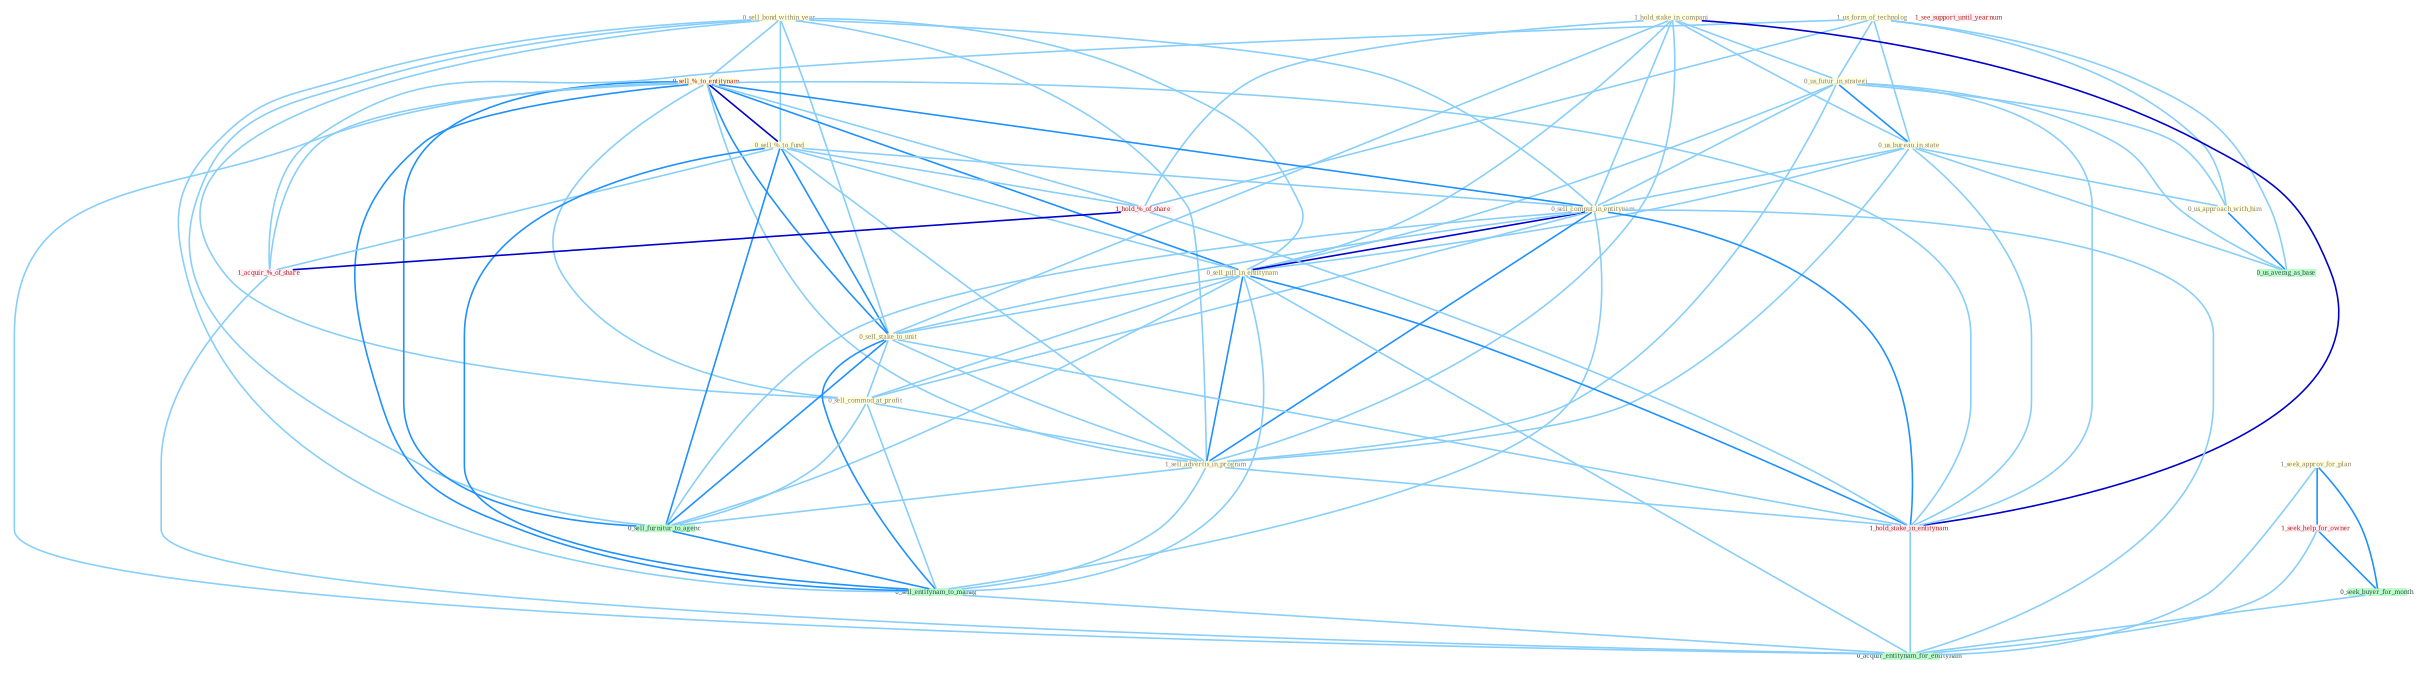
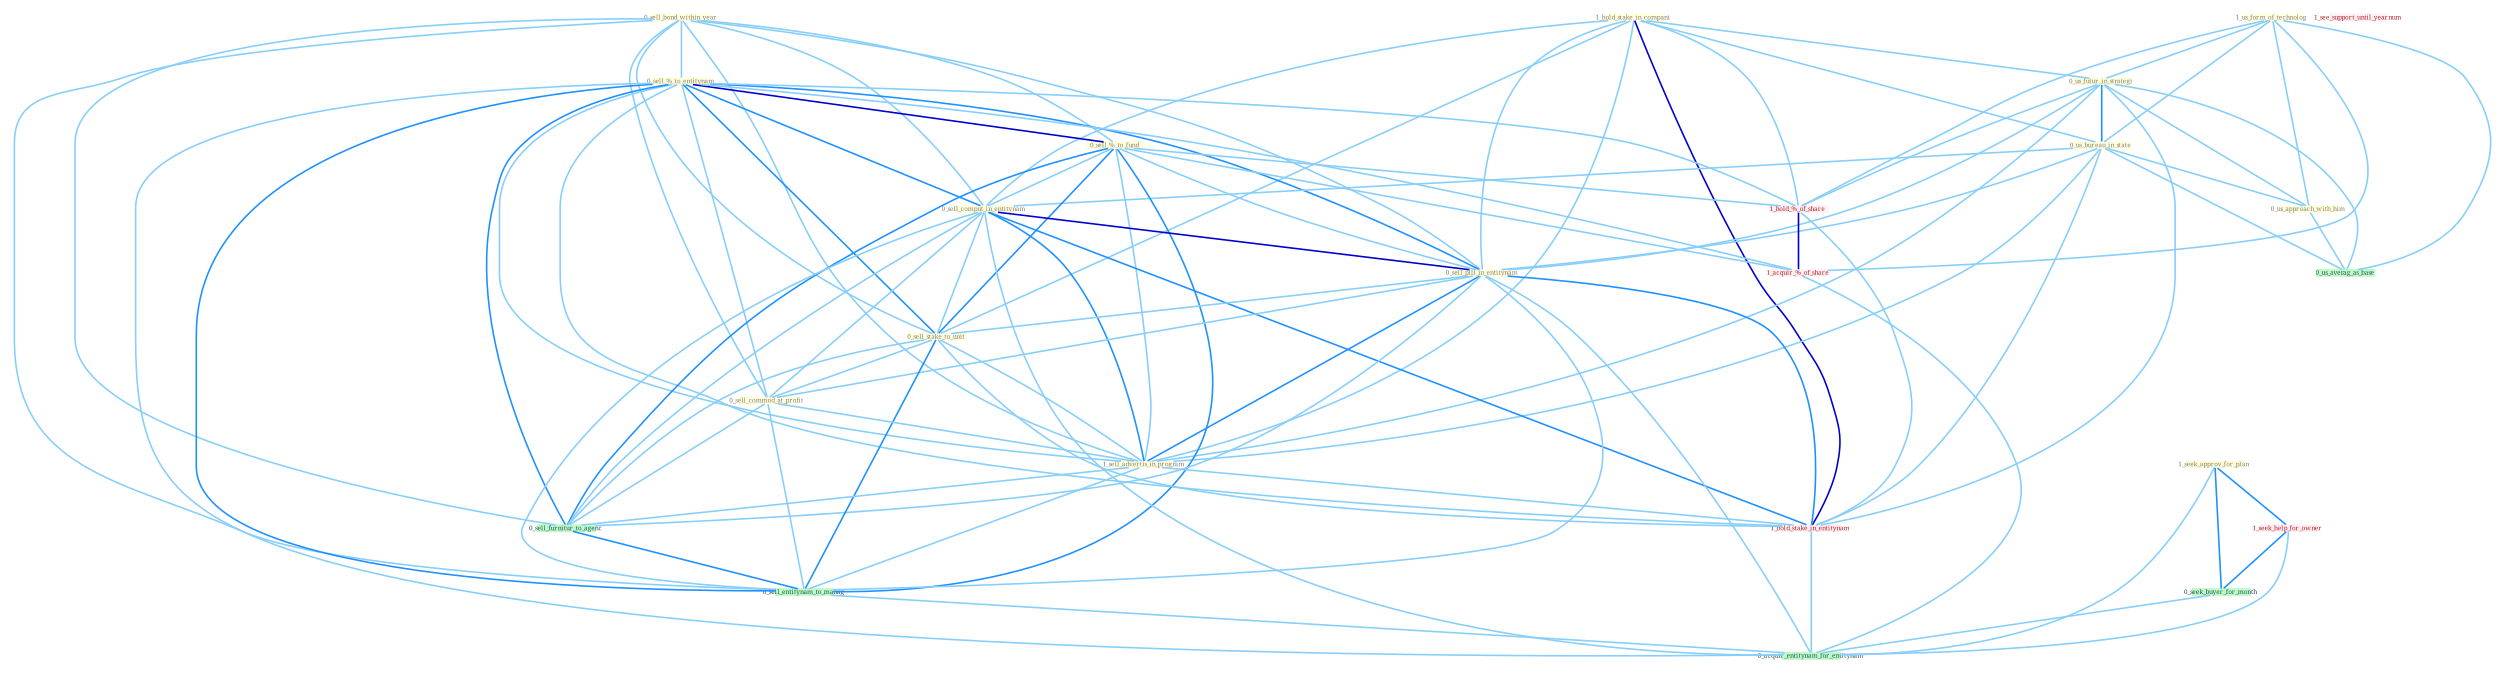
(707, 81) -> (681, 81)
(1716, 145) -> (1955, 138)
(2256, 241) -> (2328, 241)
(777, 433) -> (737, 392)
